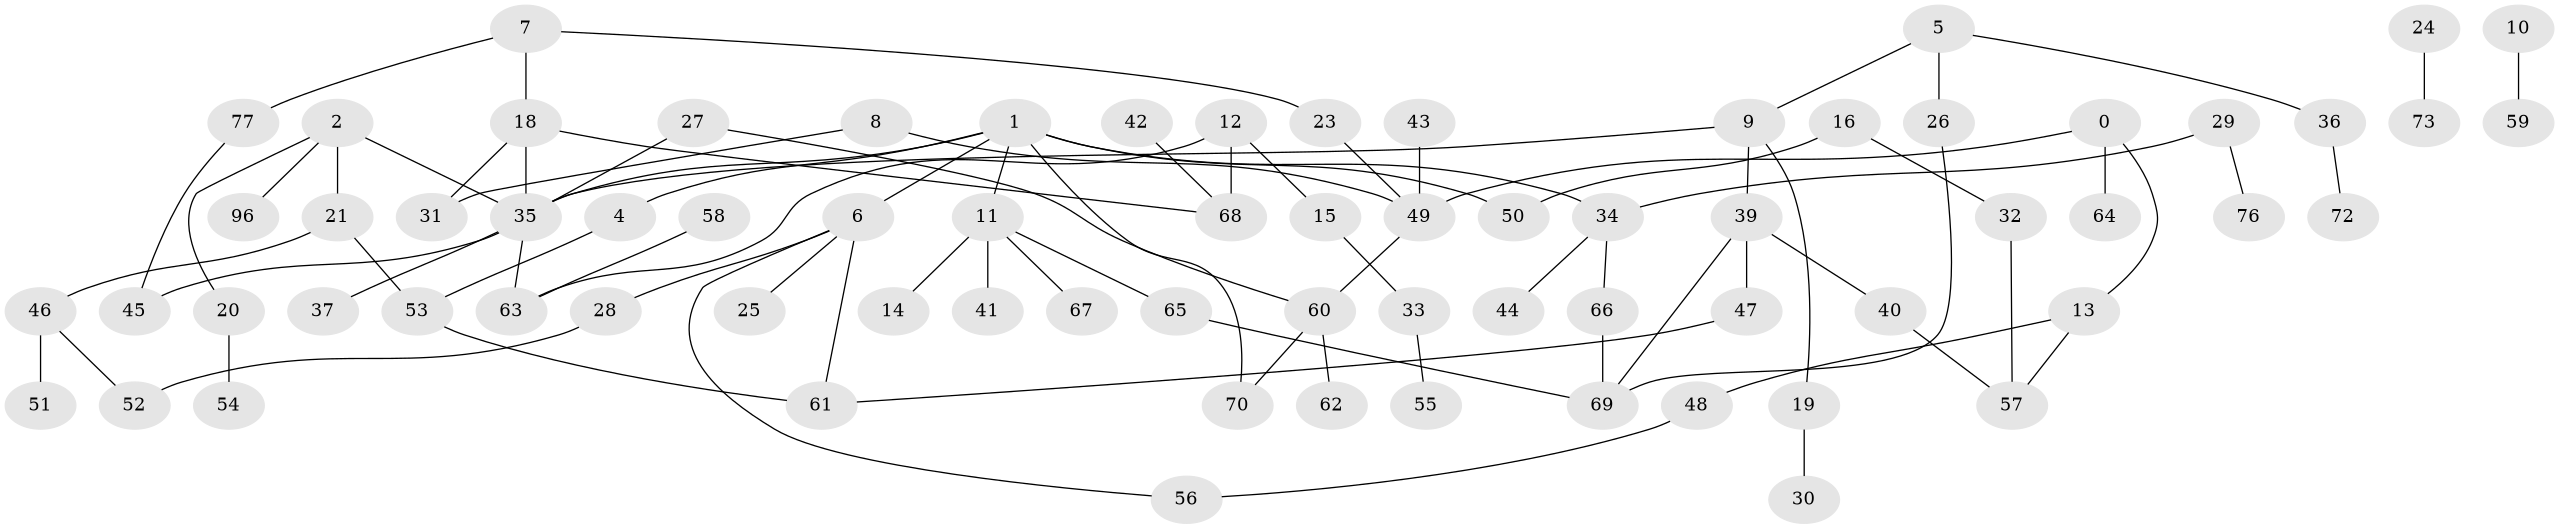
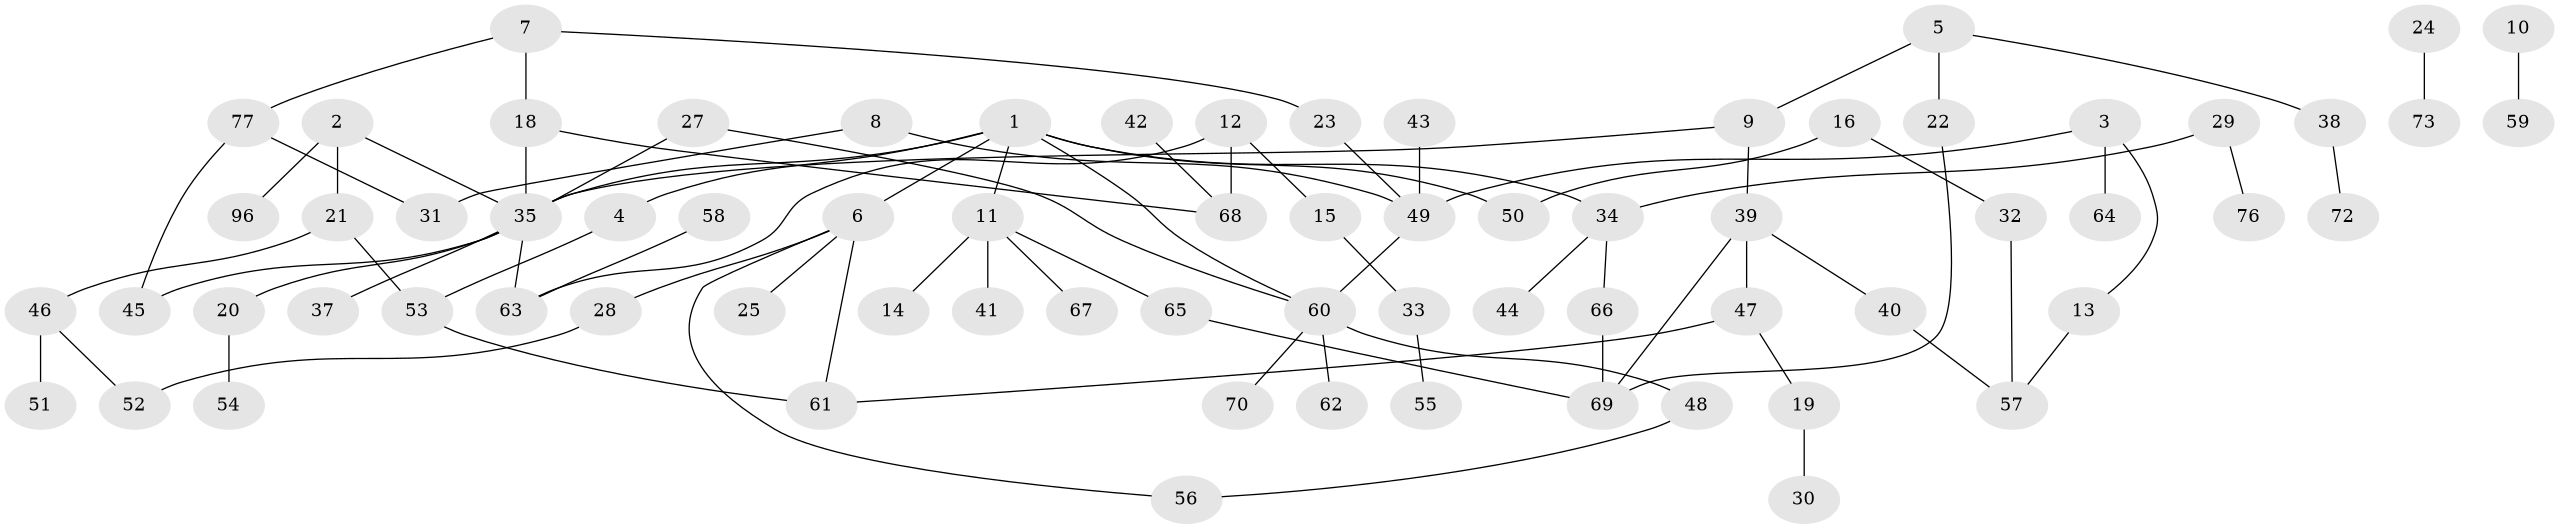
(1939, 123) -> (1939, 123)
(2105, 123) -> (2105, 123)
(2330, 123) -> (2330, 123)
(479, 170) -> (328, 165)
(207, 188) -> (328, 273)
(1102, 219) -> (1162, 224)
(1808, 271) -> (1775, 359)
(1945, 342) -> (1517, 359)
